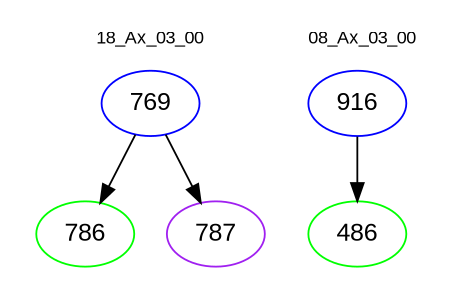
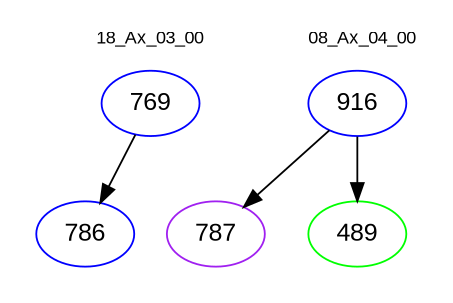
(363, 39) -> (363, 39)
(179, 161) -> (306, 151)
(85, 234) -> (85, 234)
(357, 234) -> (357, 234)
